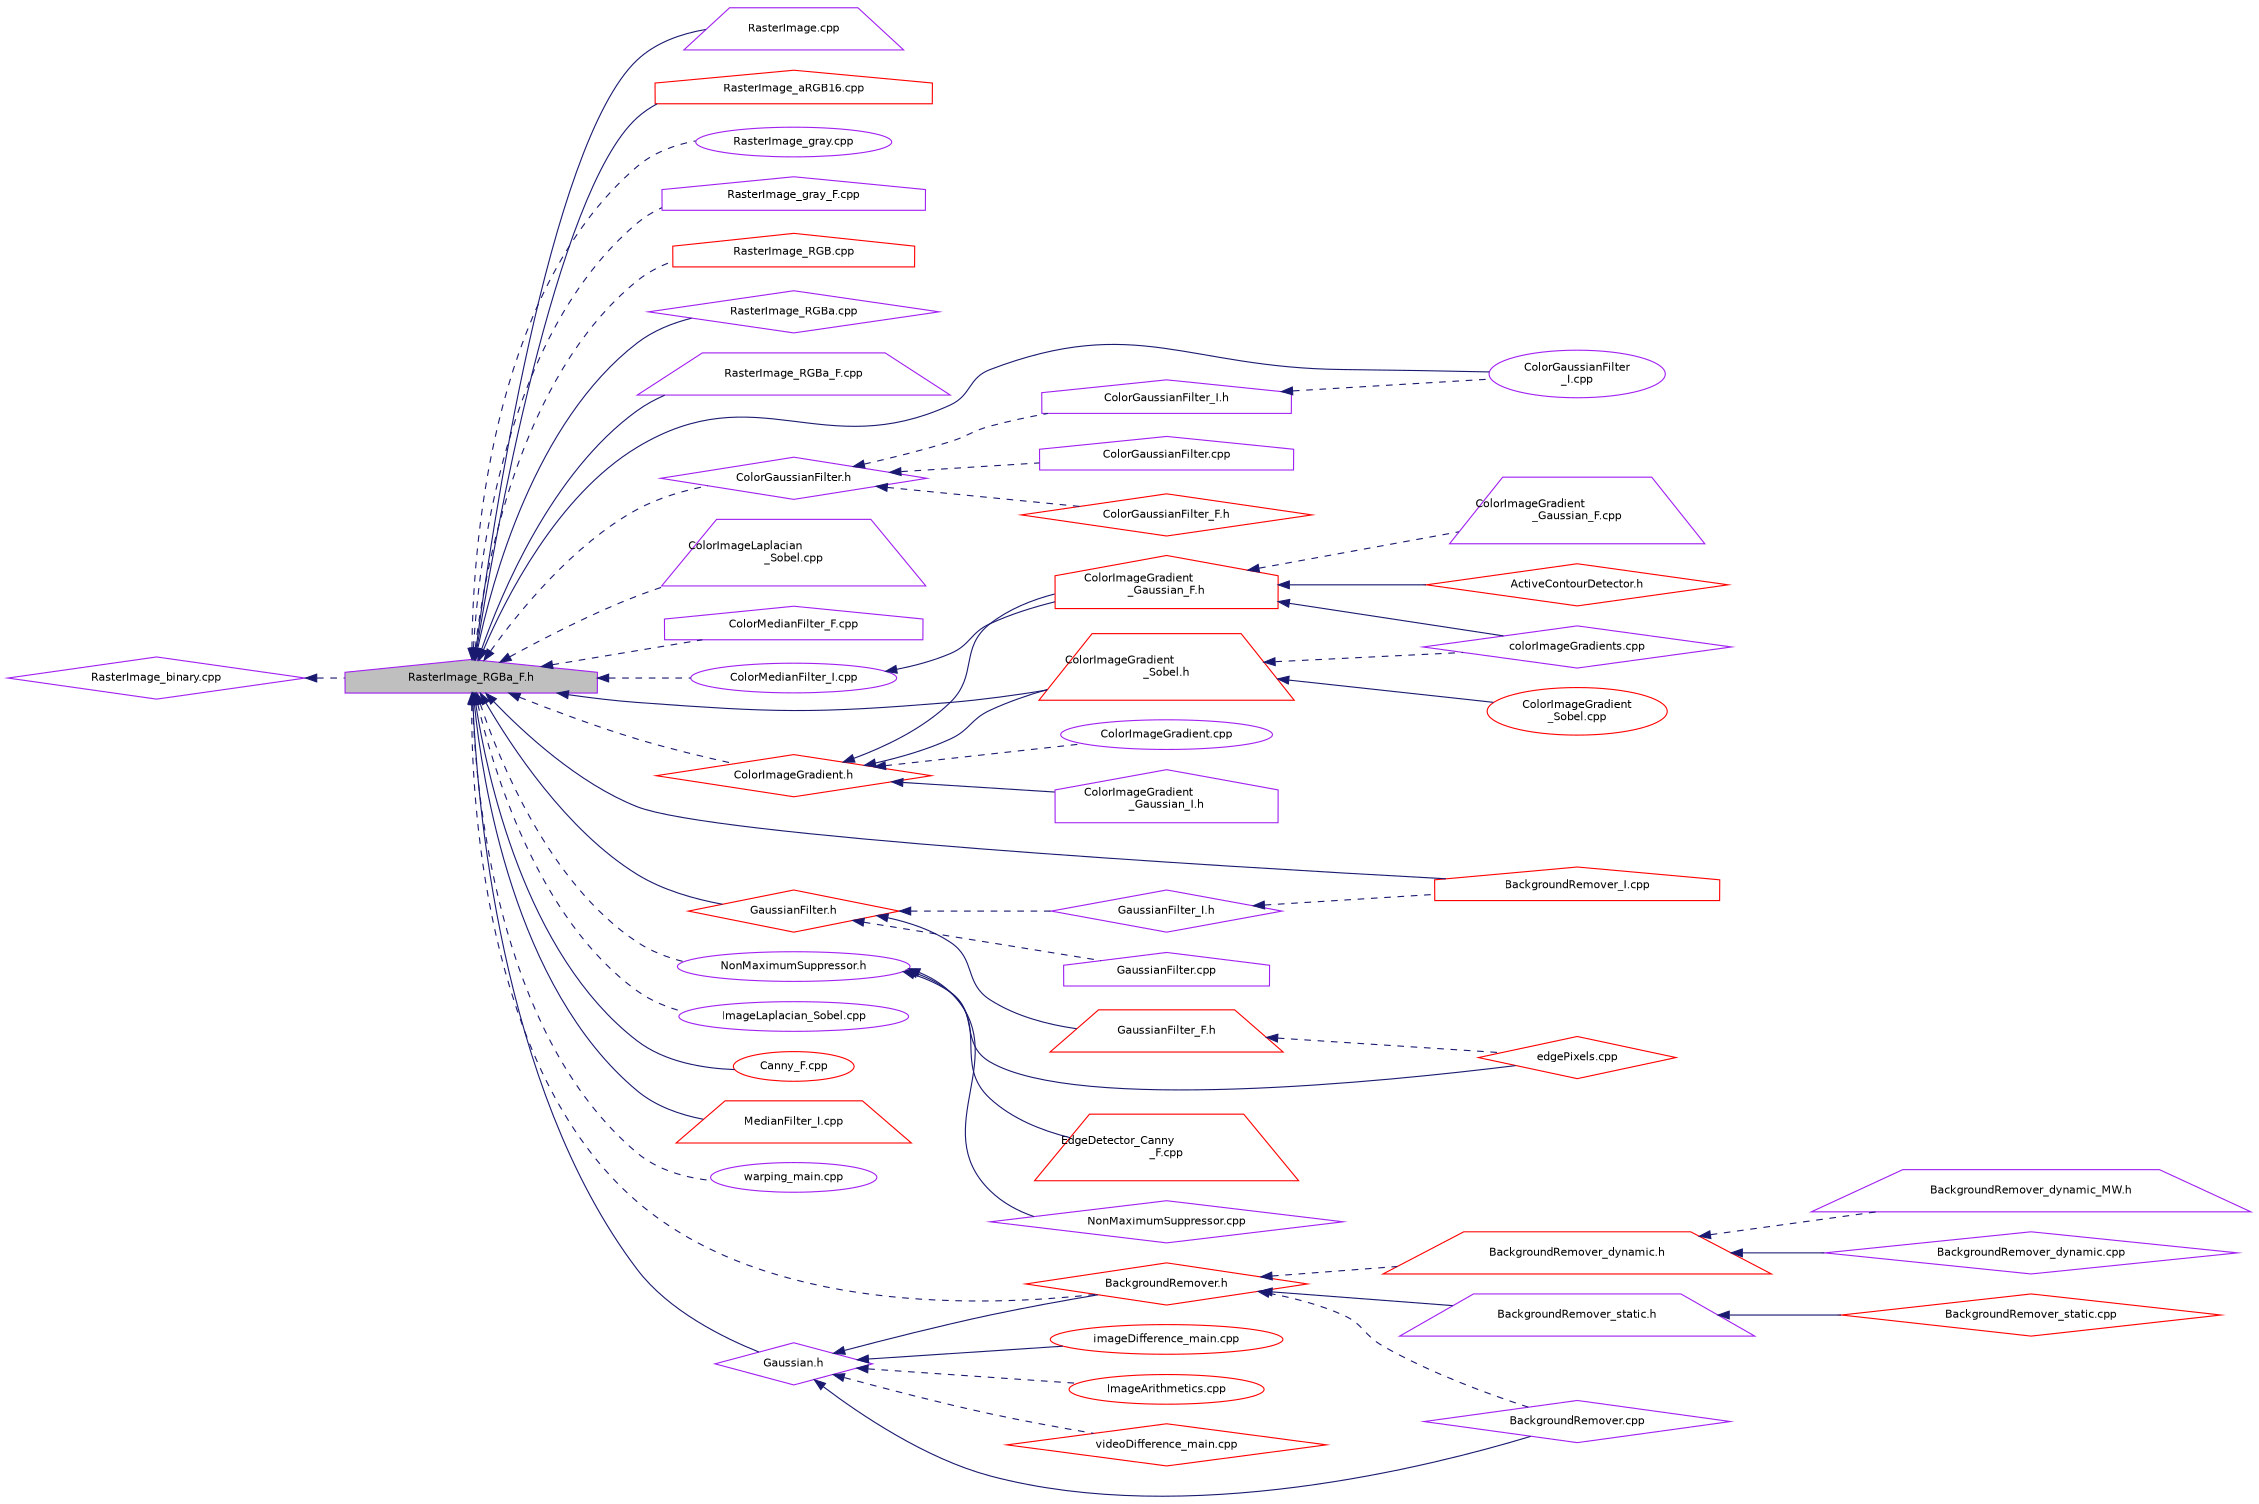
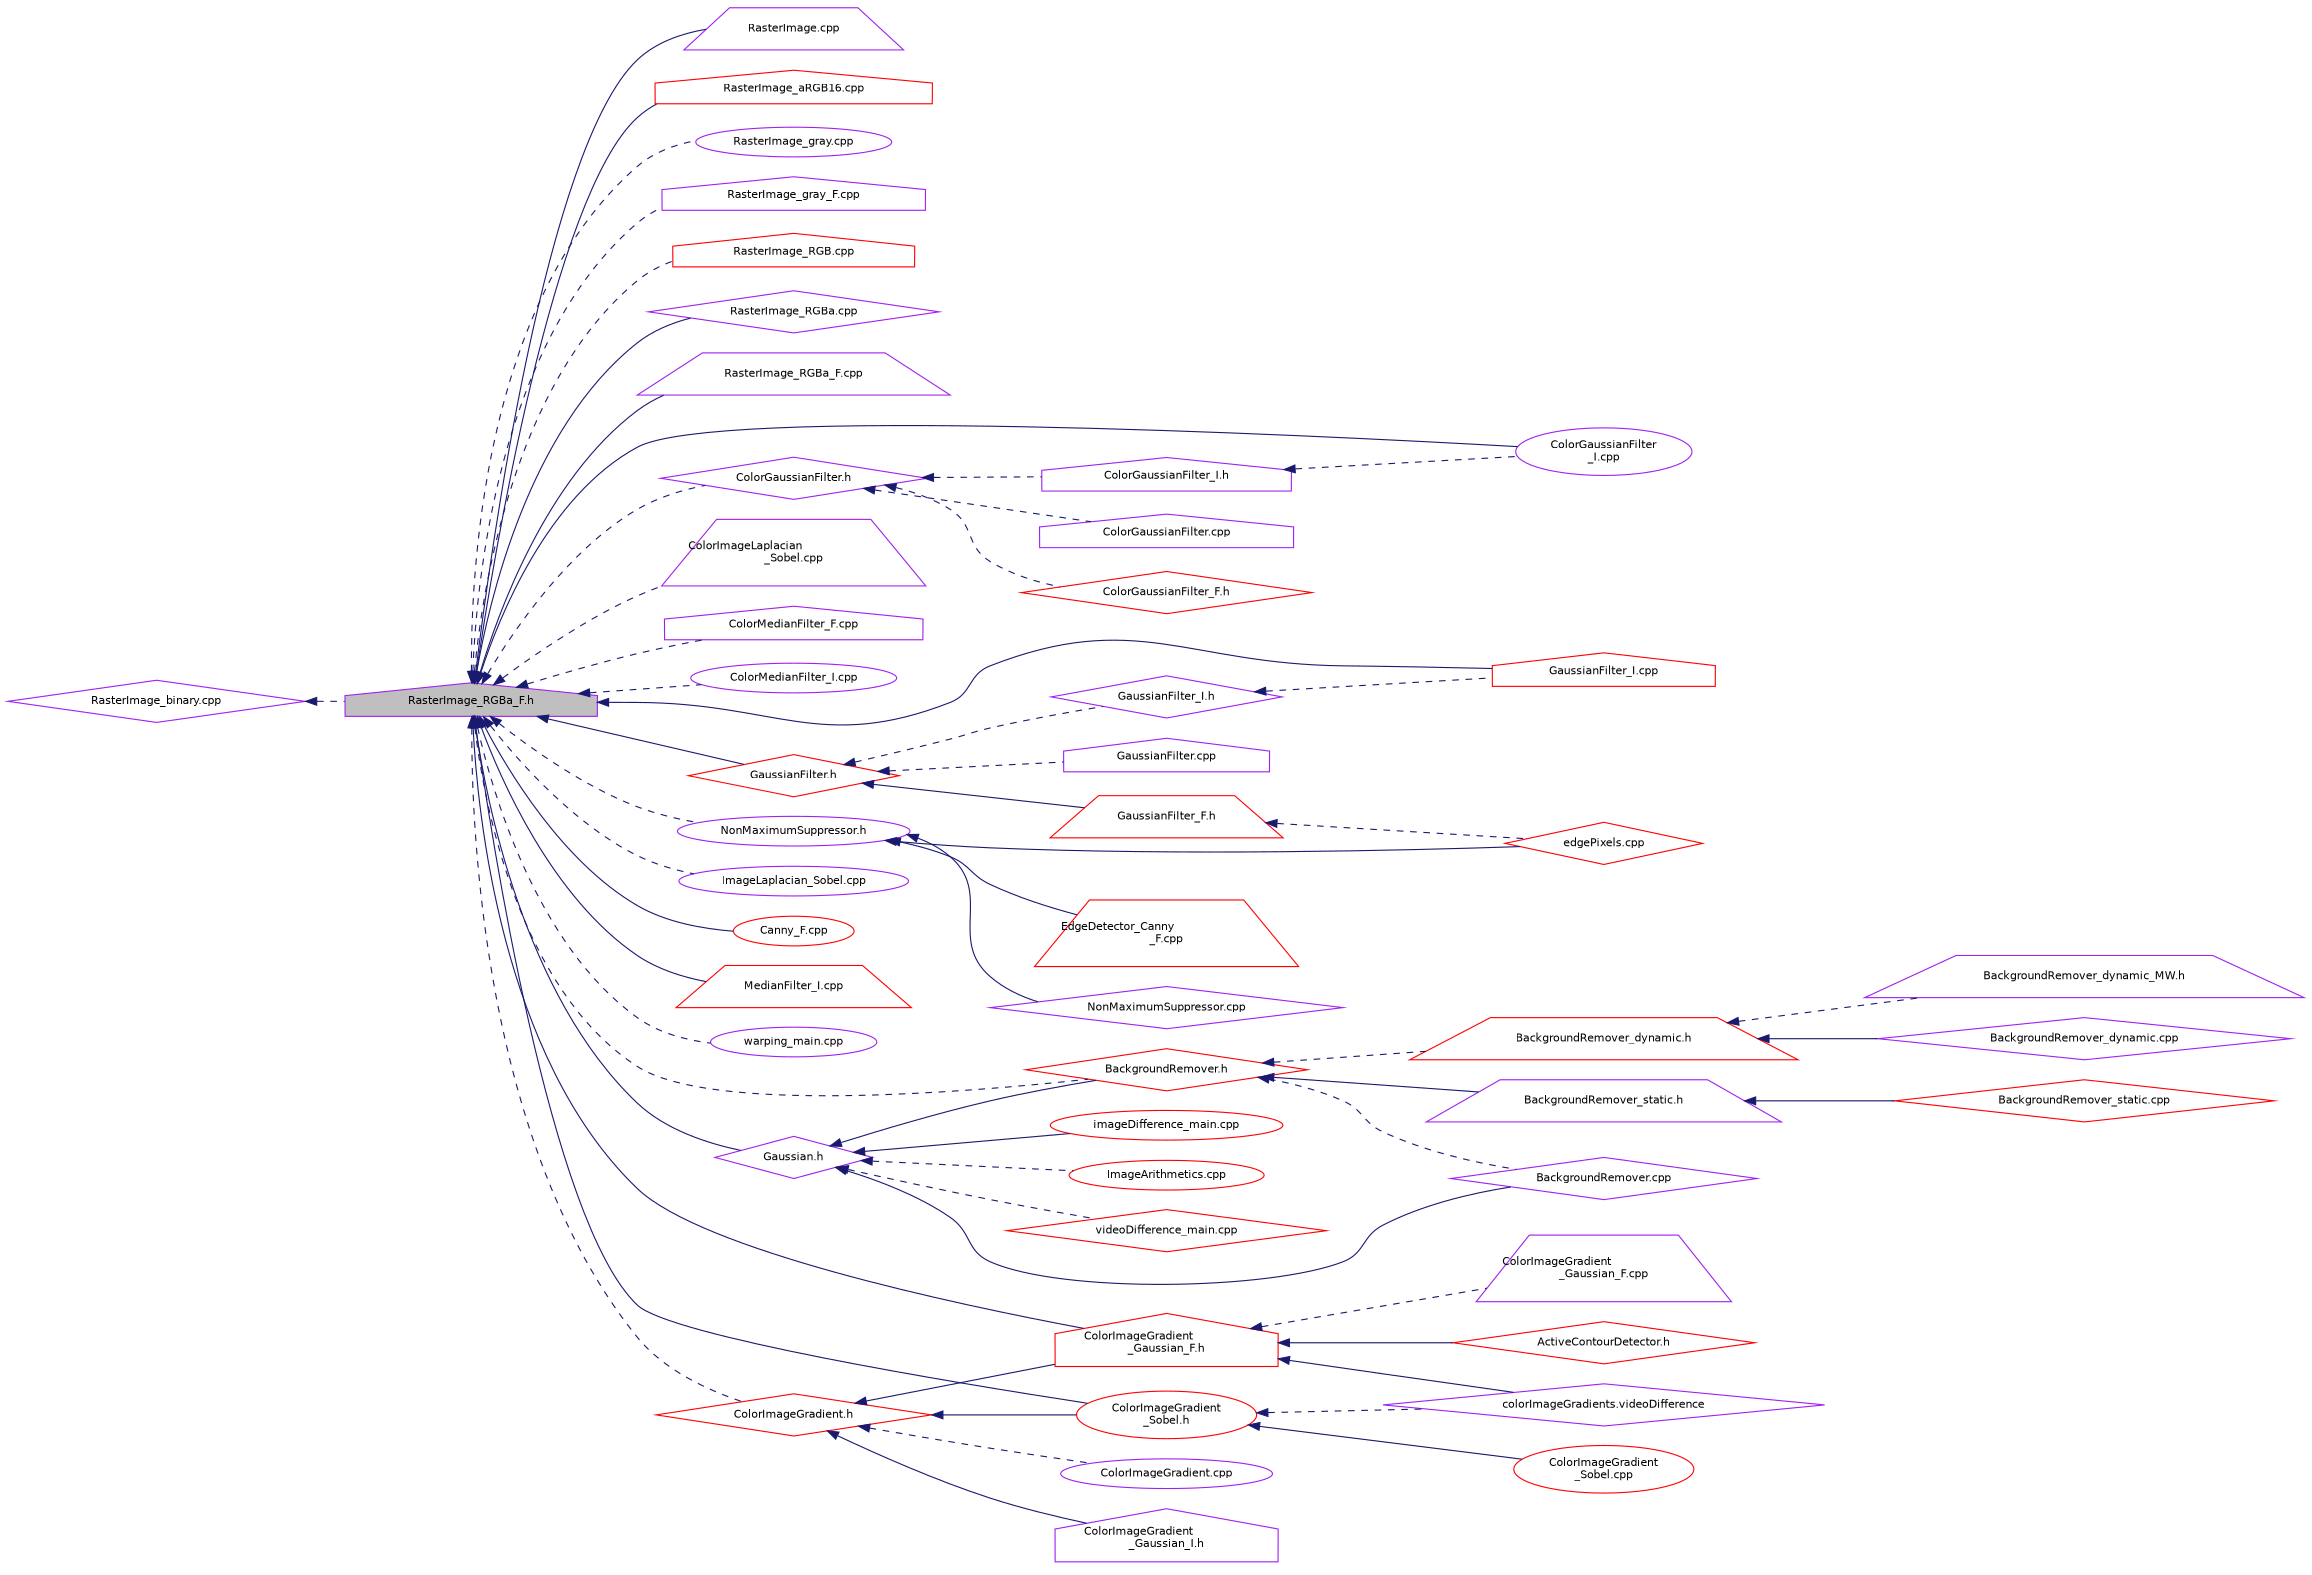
(966, 644) -> (628, 1178)
(1577, 647) -> (1604, 1405)
(1167, 667) -> (1167, 1415)
(1577, 886) -> (1604, 671)
